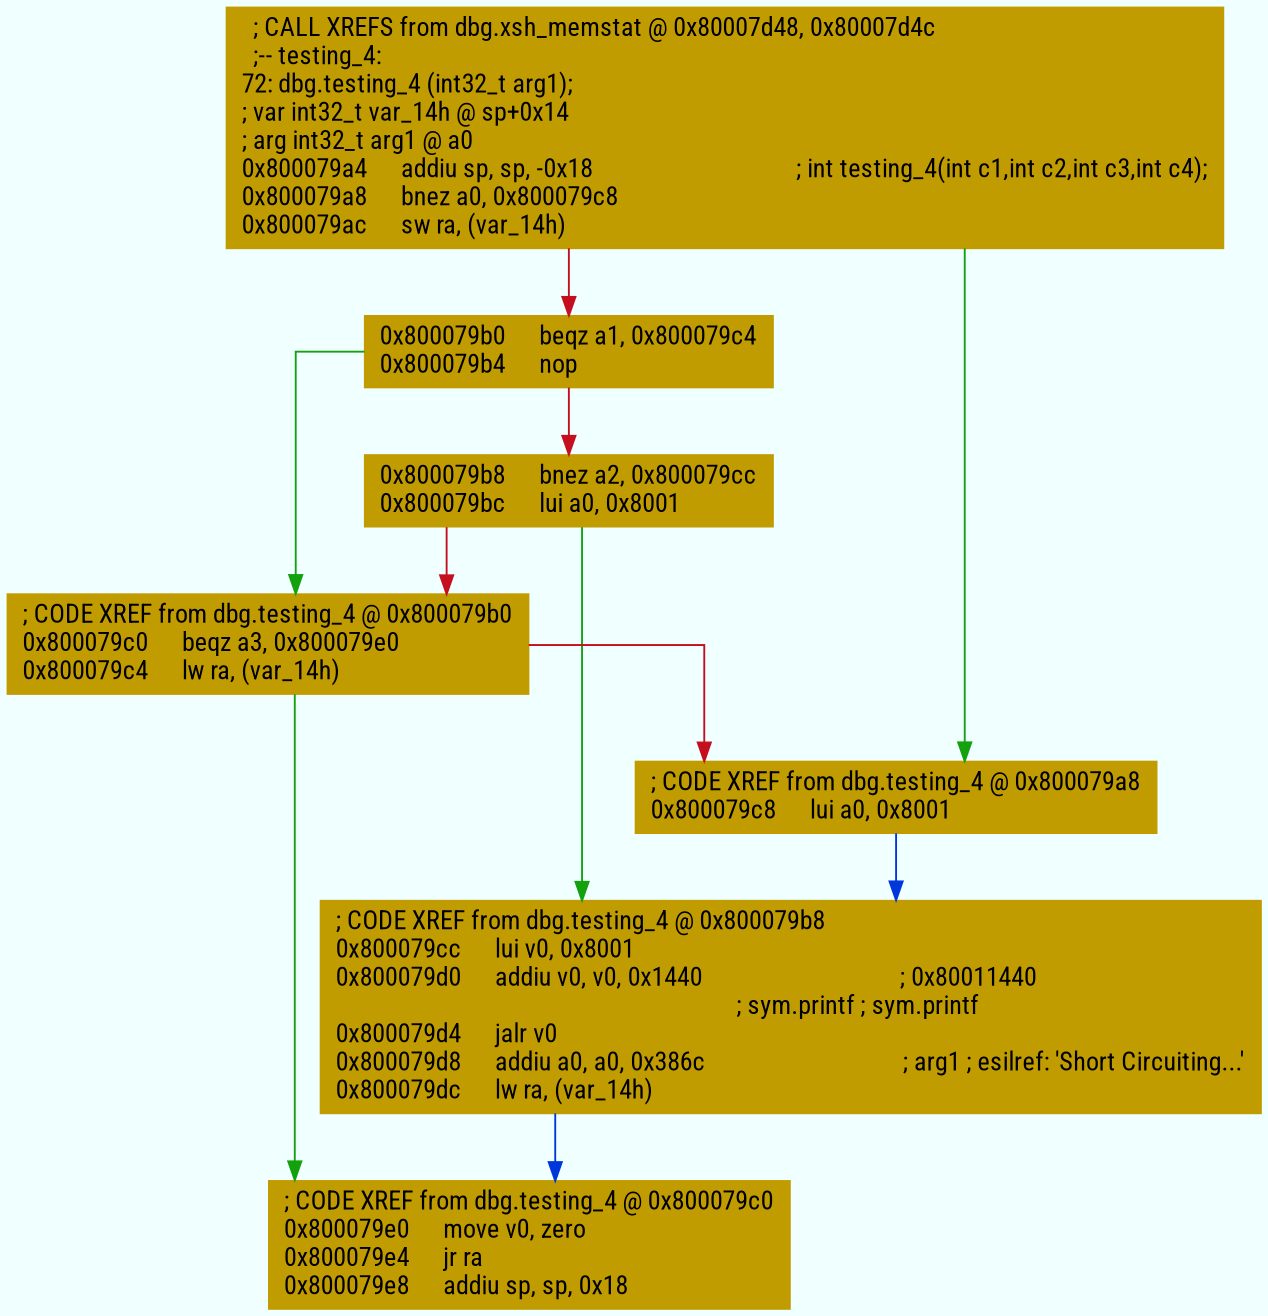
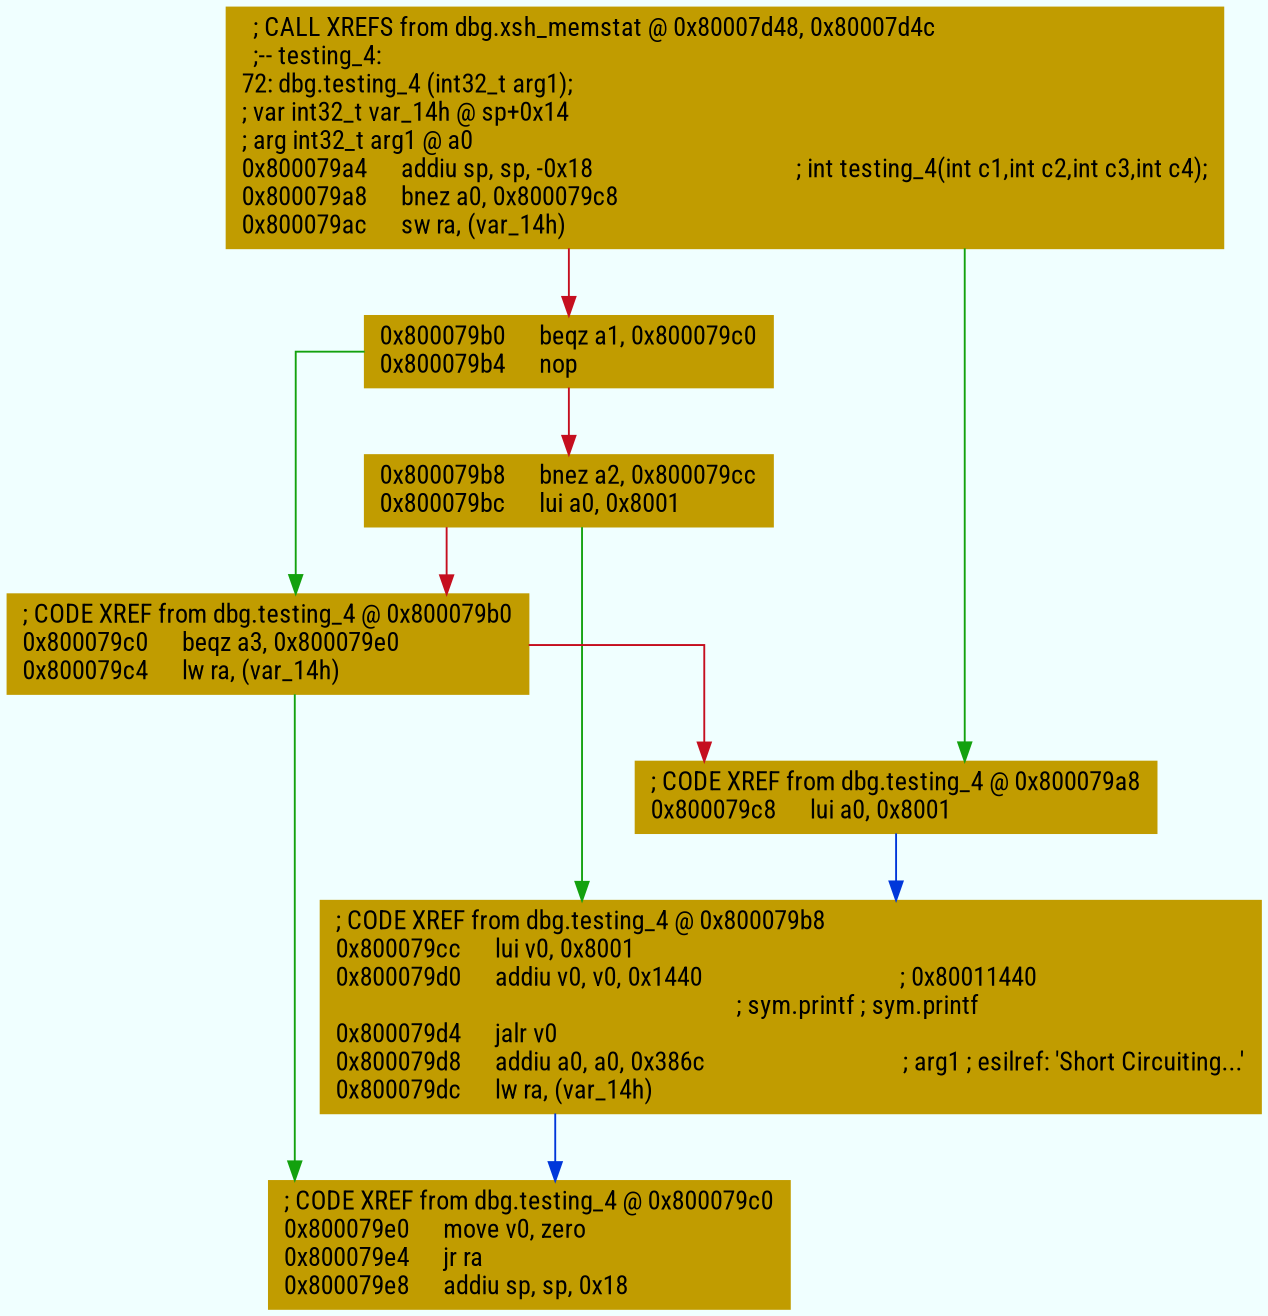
(569, 352) -> (569, 352)
